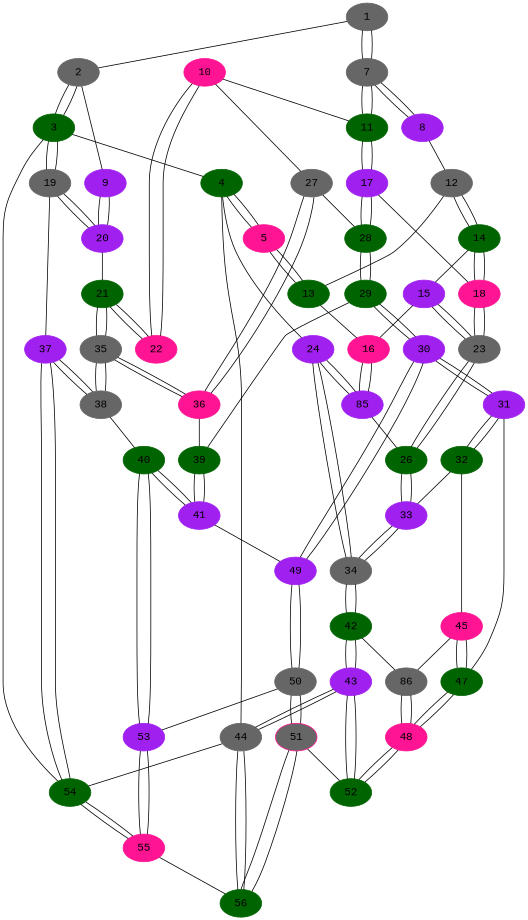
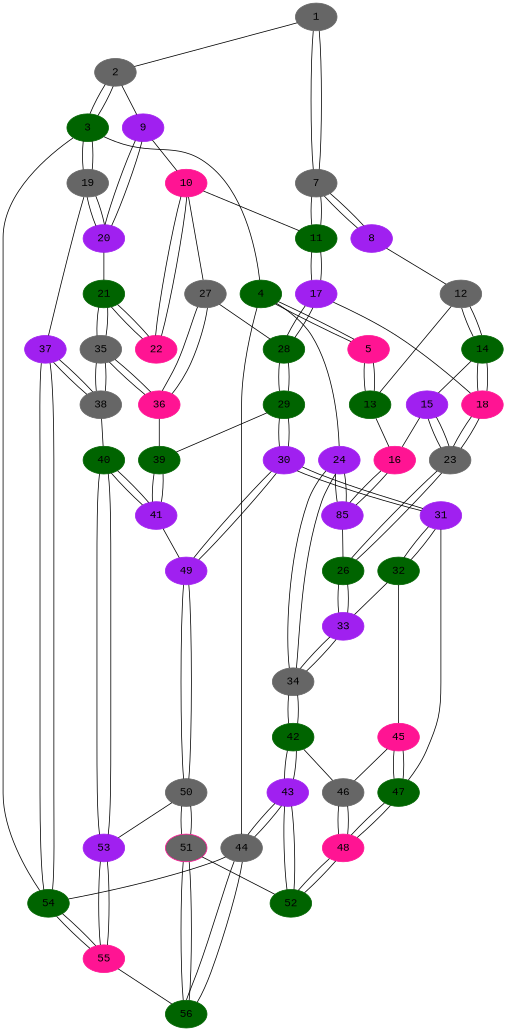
none -> (165, 155)
(406, 682) -> (343, 793)
